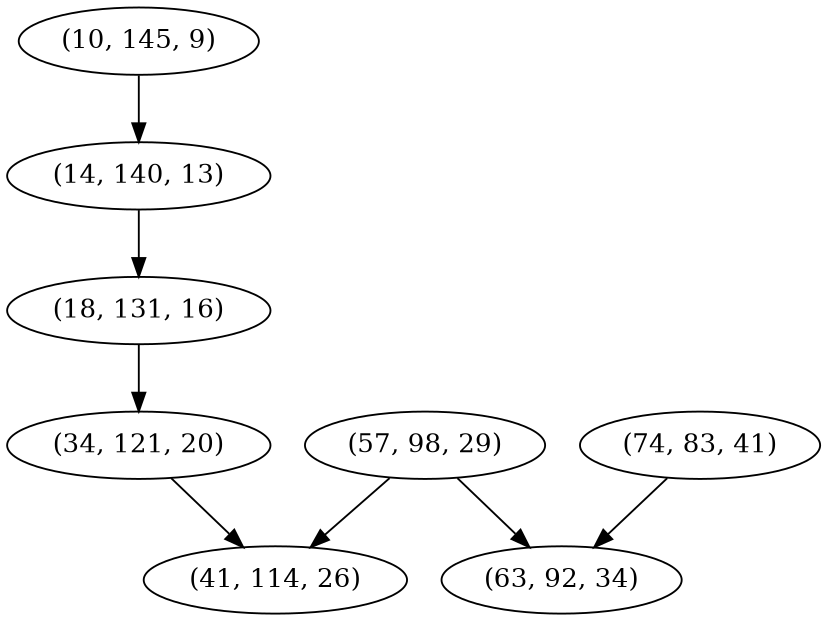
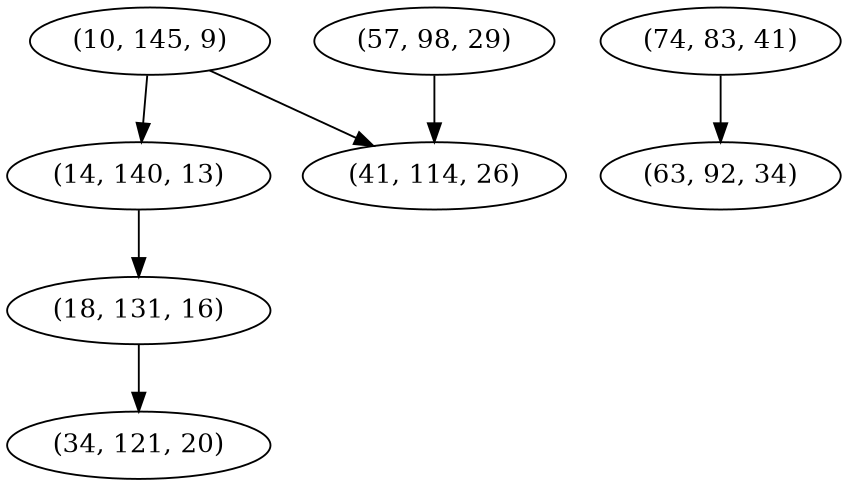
(200, 506) -> (283, 104)
(486, 506) -> none
